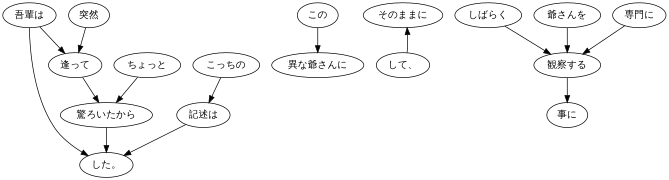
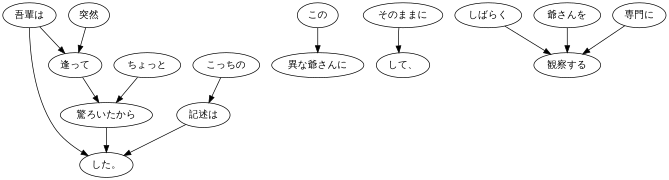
(408, 44) -> (398, 37)
(567, 115) -> none
